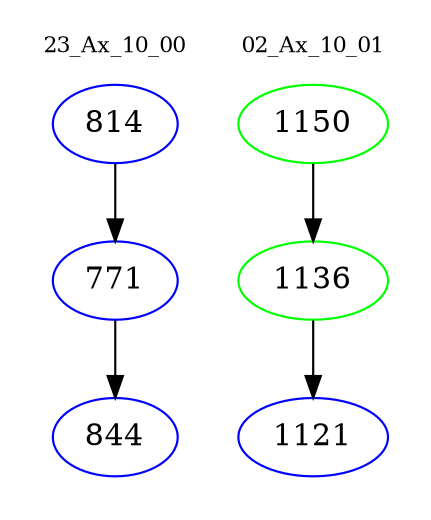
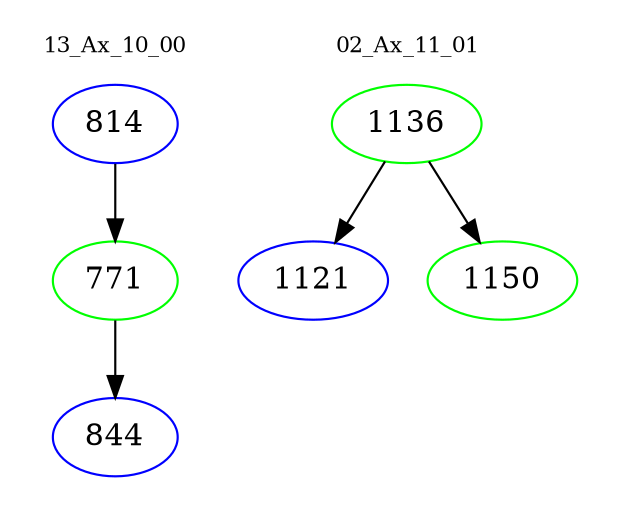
(115, 47) -> (115, 47)
(313, 47) -> (408, 47)
(313, 192) -> (448, 192)
(115, 281) -> (115, 281)
